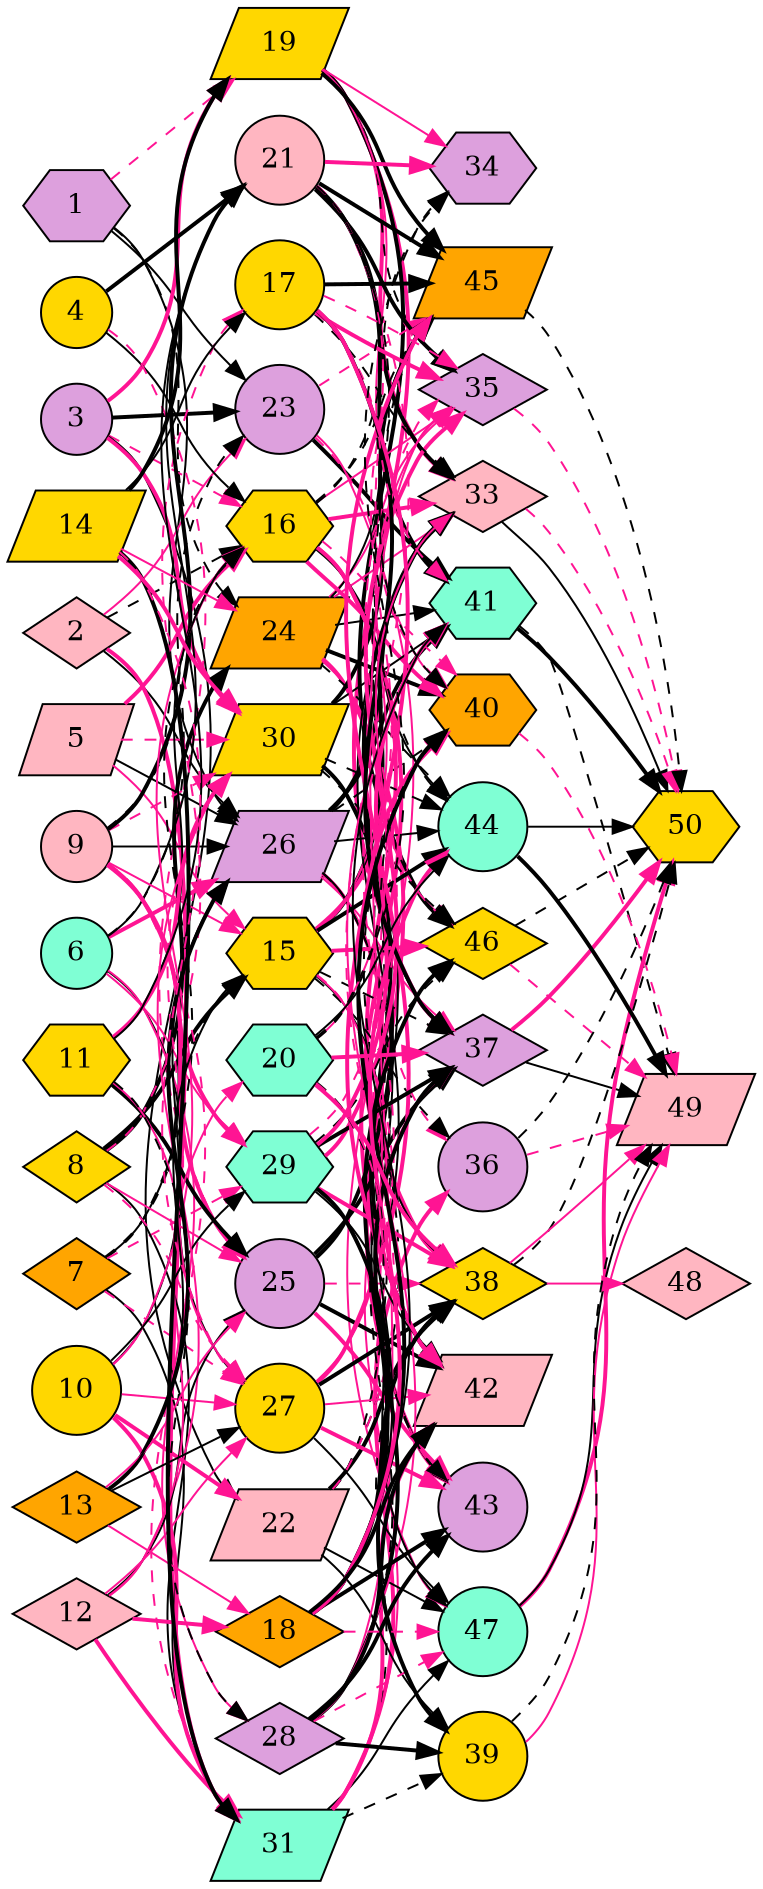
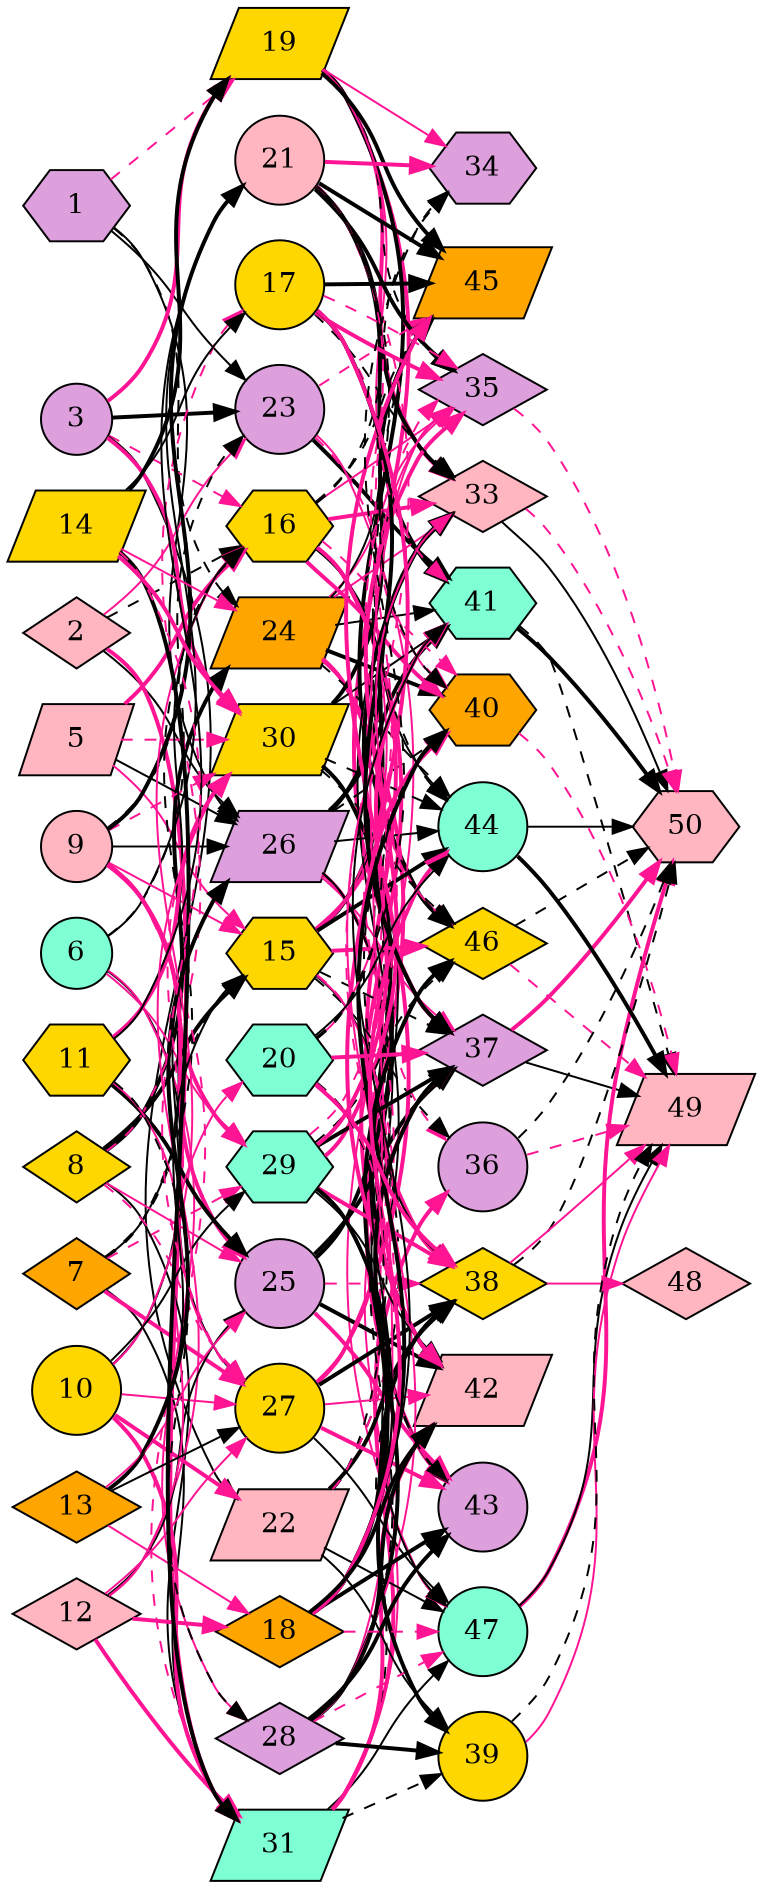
(77, 312) -> none
(633, 529) -> none
(686, 827) -> (686, 827)
(153, 914) -> none
(165, 1332) -> (165, 1332)
